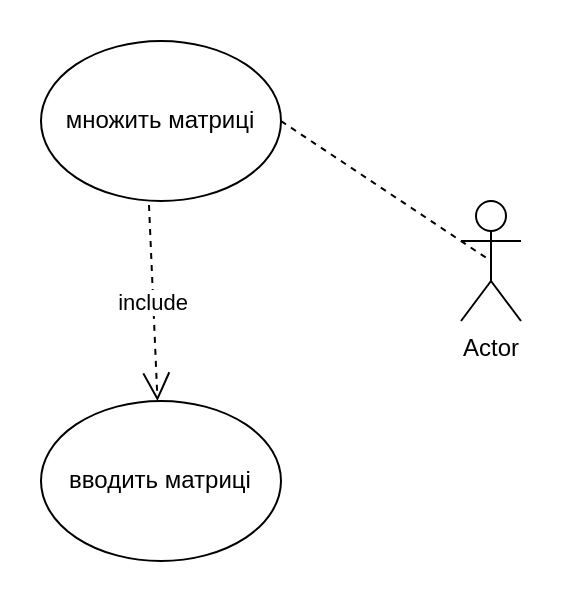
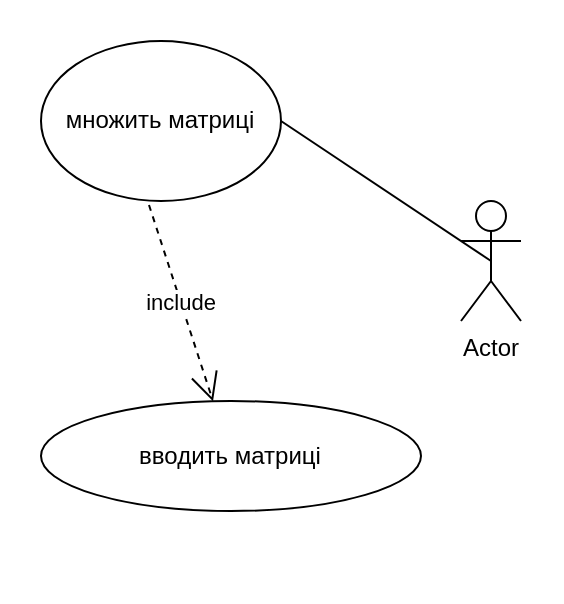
(372, 182) -> (372, 182)
(161, 481) -> (231, 456)
